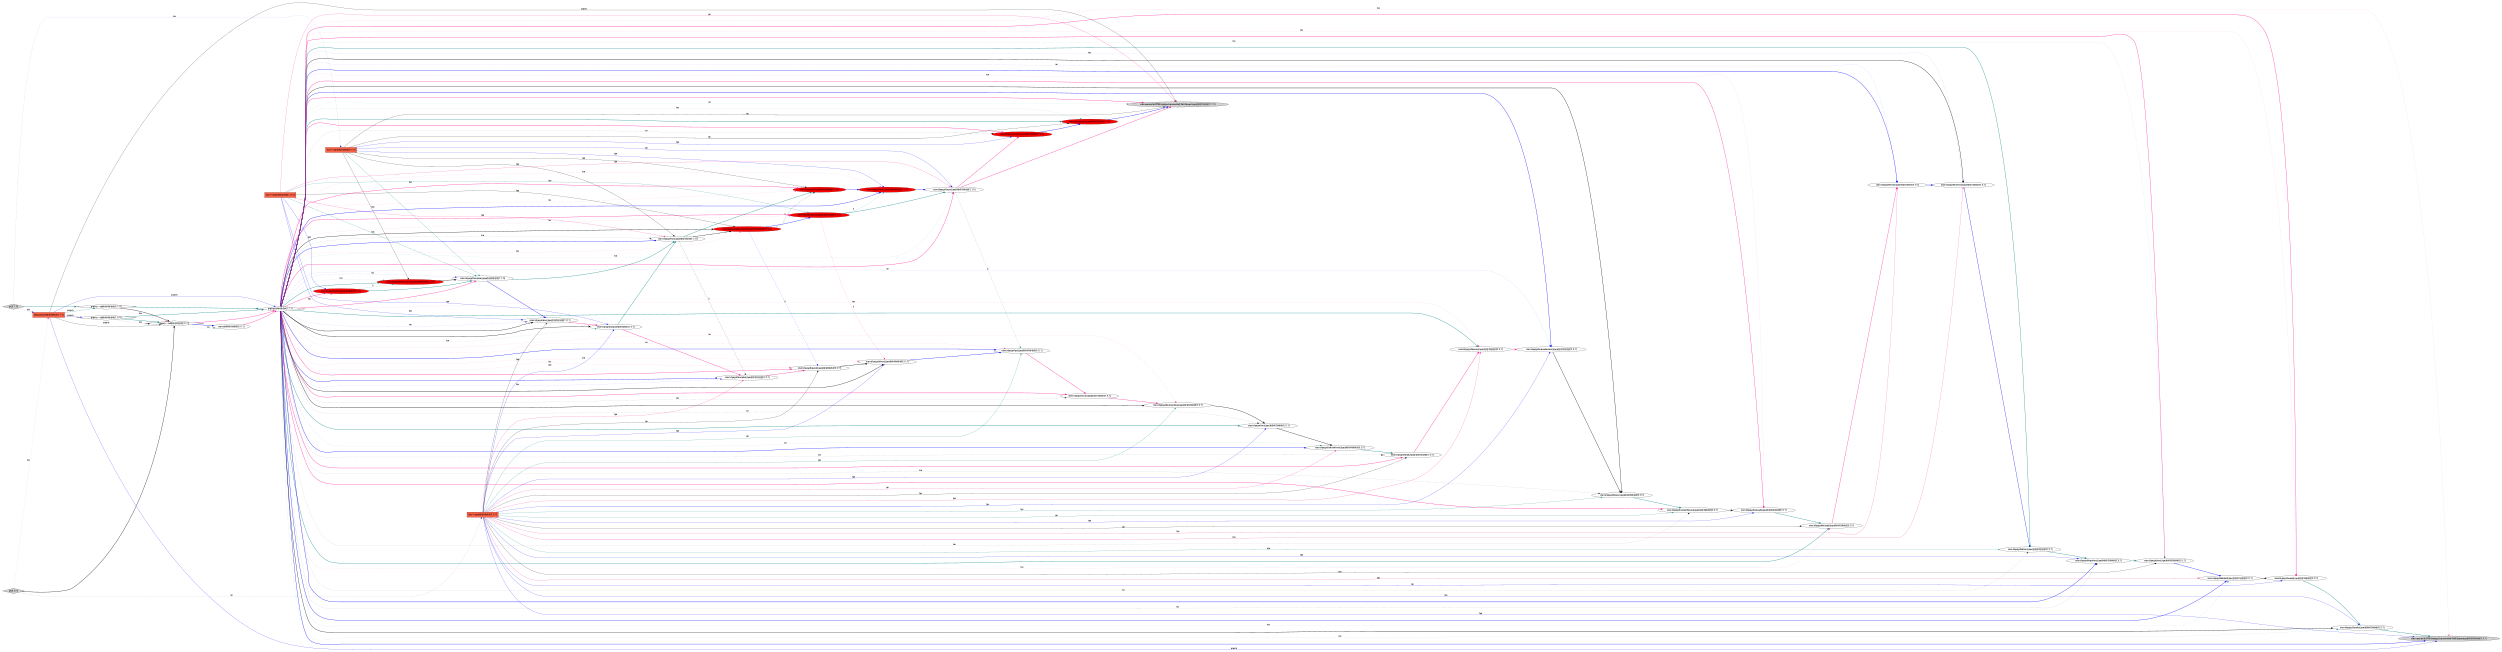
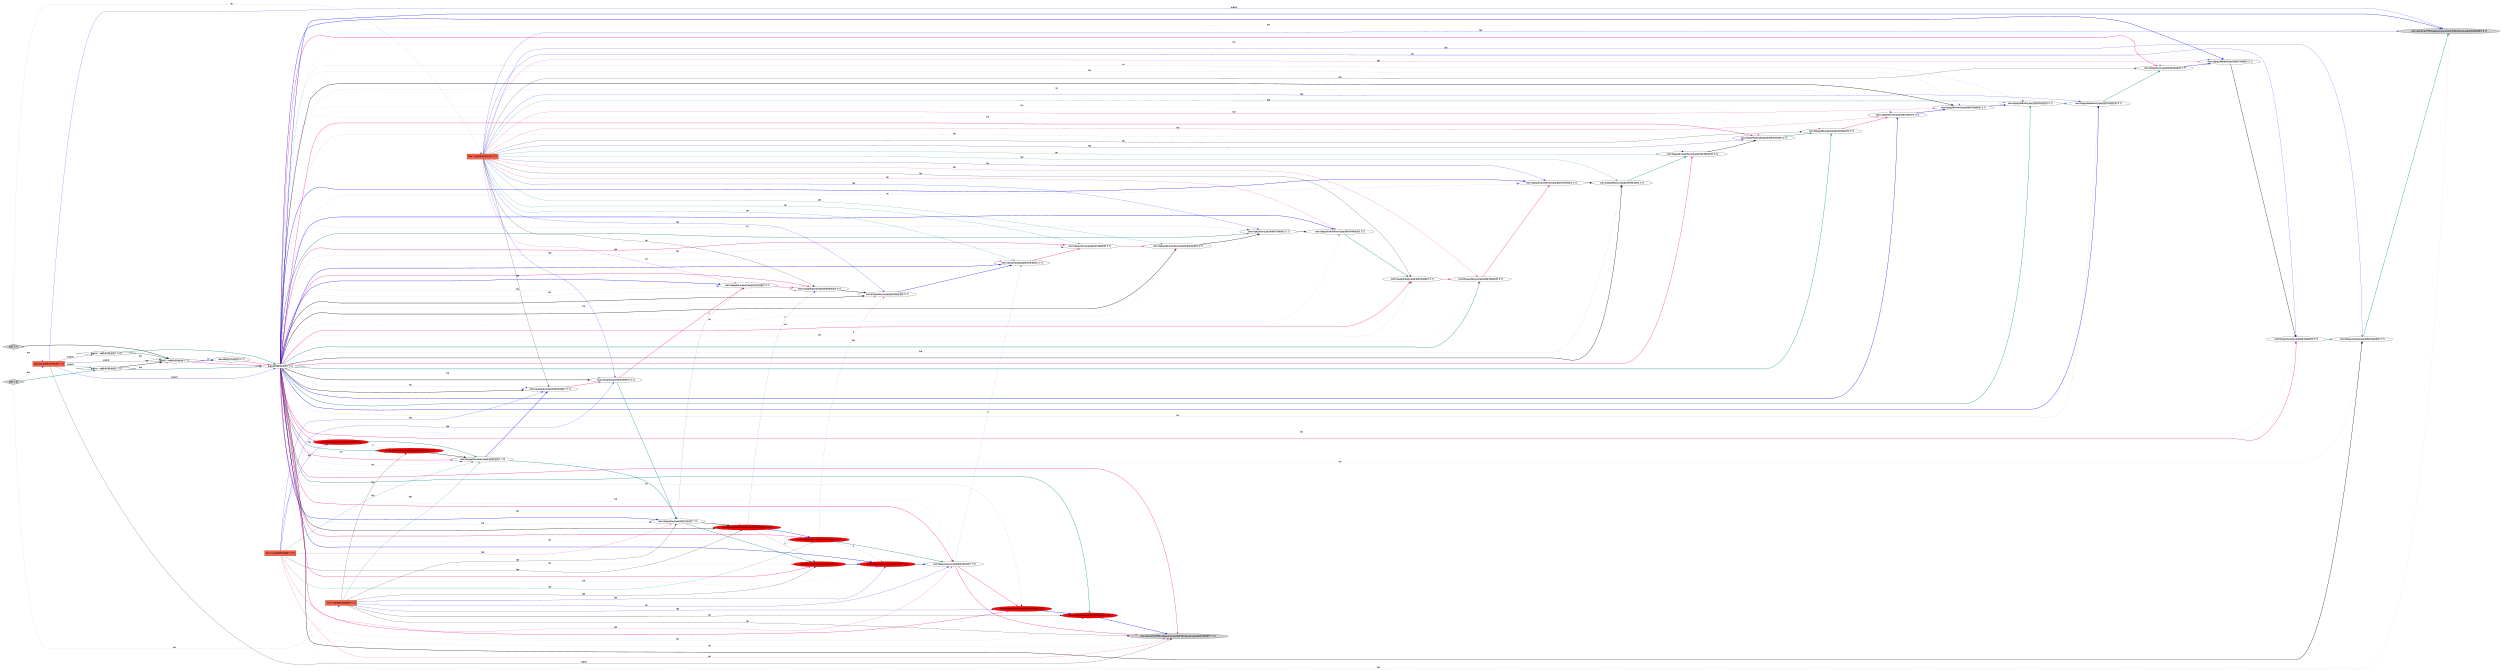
none -> (771, 206)
